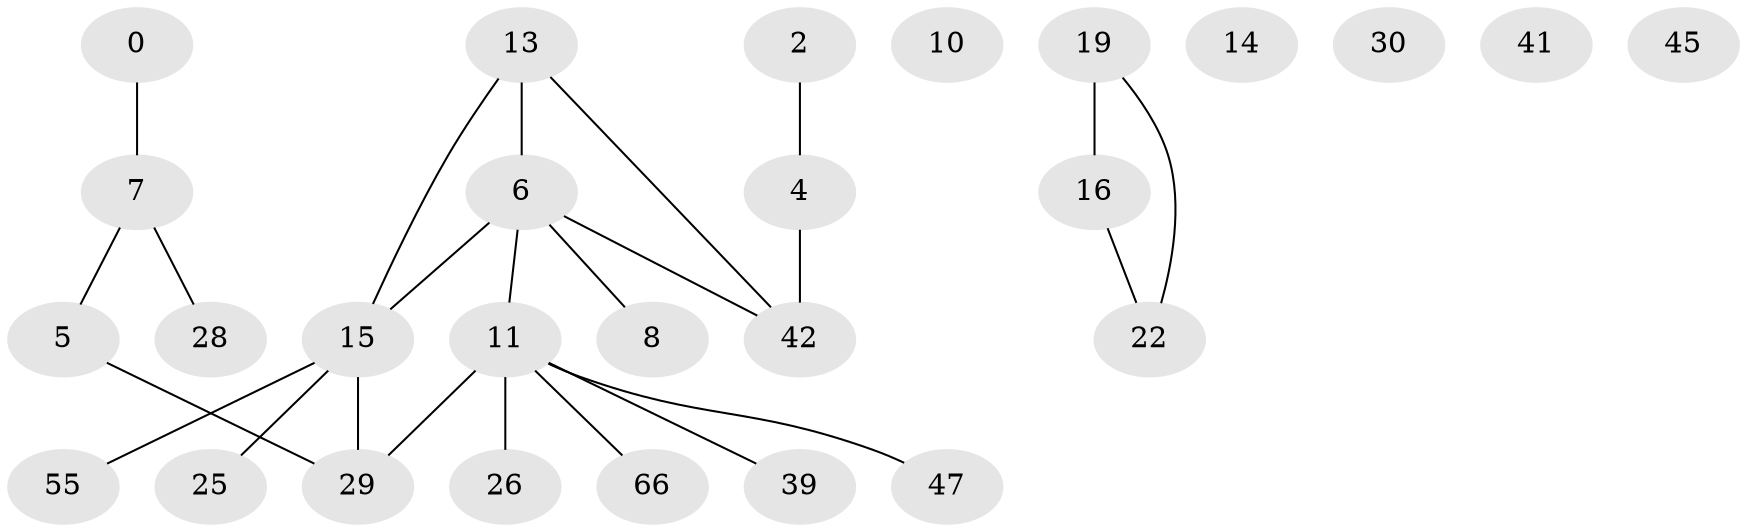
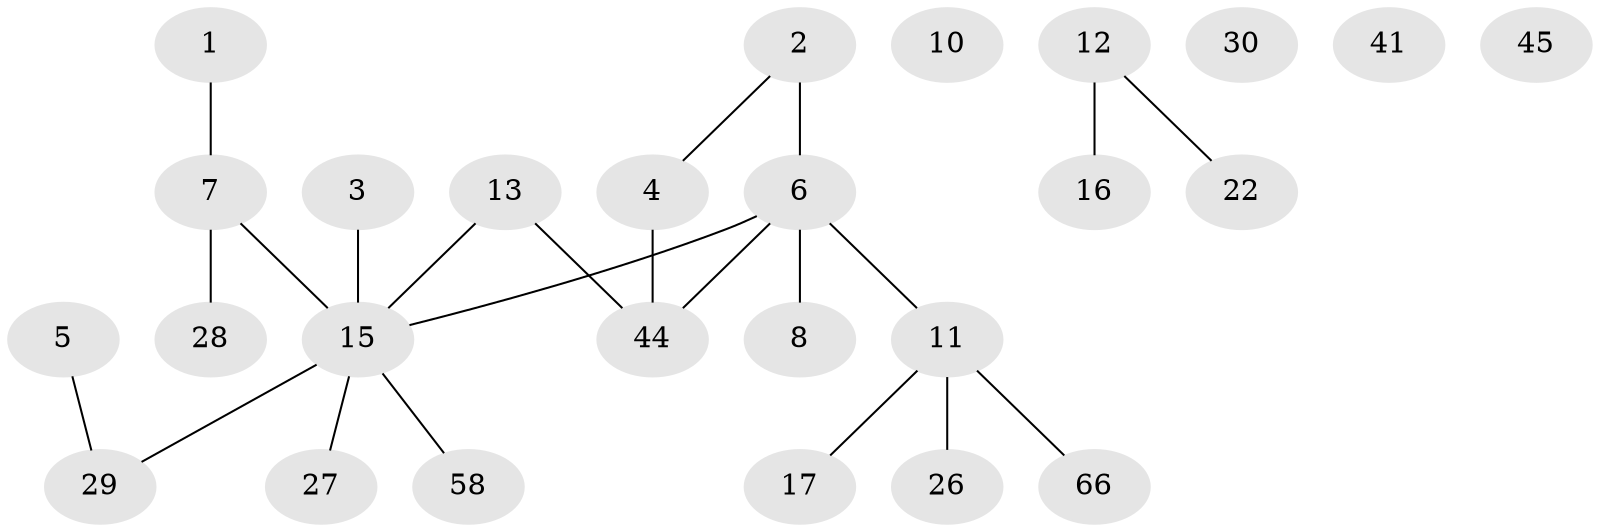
(137, 45) -> (211, 45)
(1095, 45) -> (1095, 45)
(1242, 45) -> none
(522, 119) -> (800, 119)
none -> (358, 192)
(100, 266) -> (284, 266)
(1122, 266) -> none
(800, 340) -> (653, 340)
(432, 413) -> none
(63, 487) -> (468, 487)
(211, 487) -> (321, 487)
(800, 487) -> none
(947, 487) -> (800, 487)
